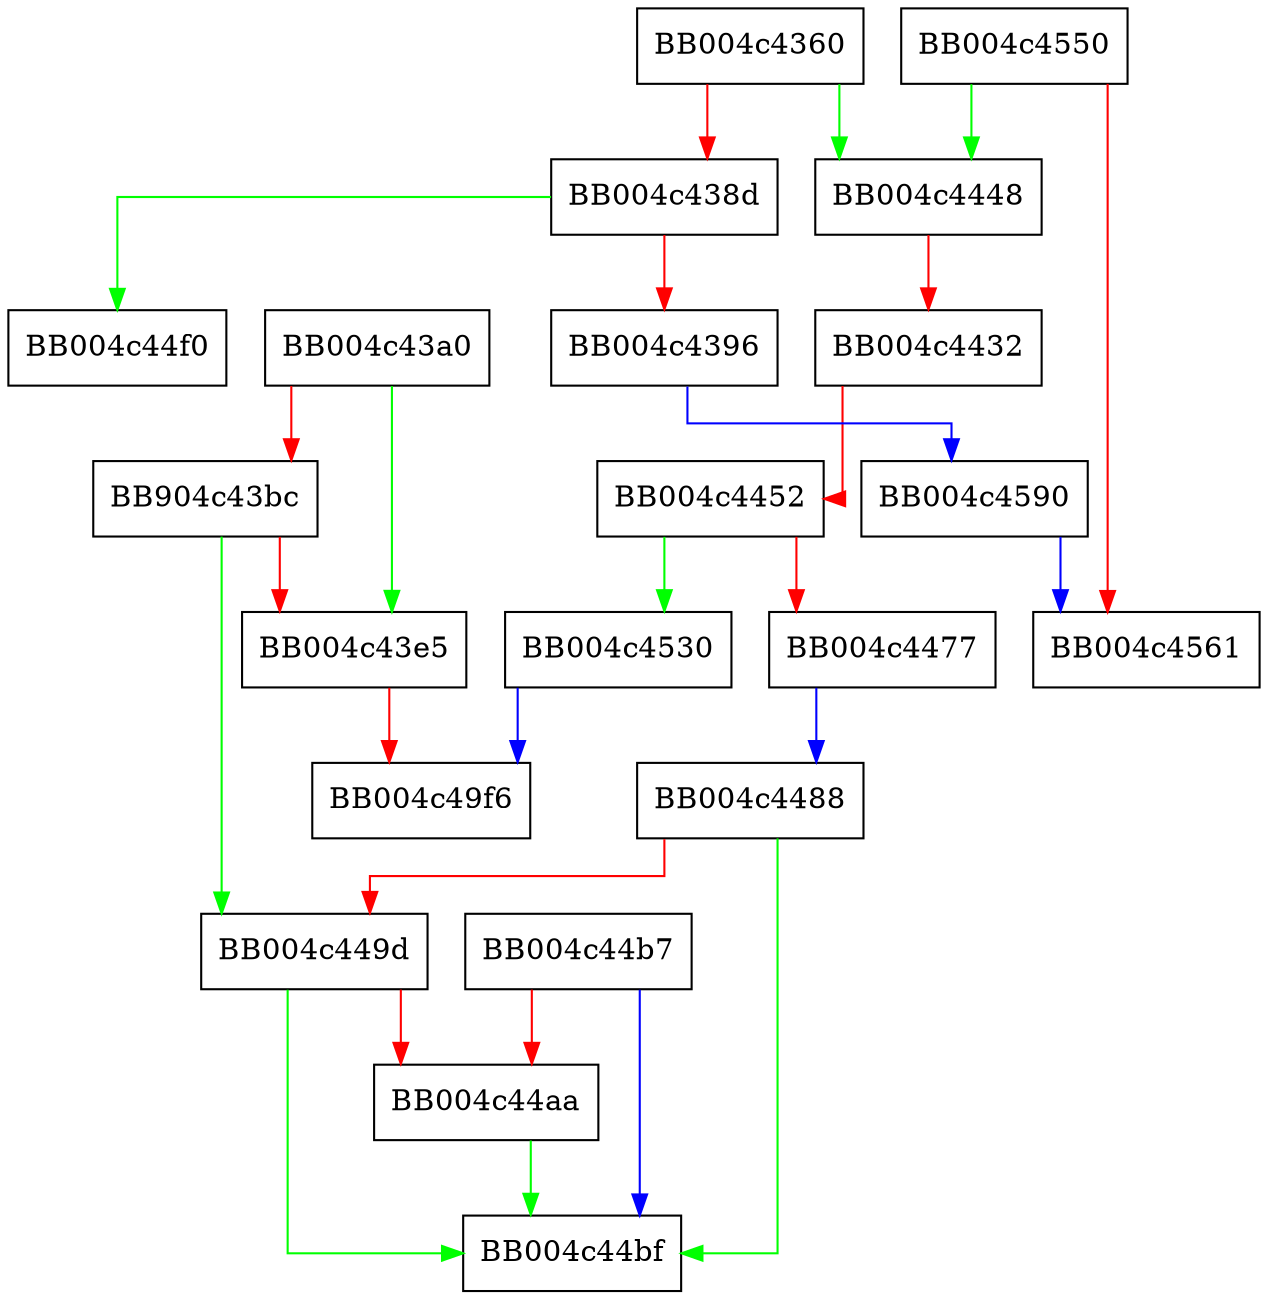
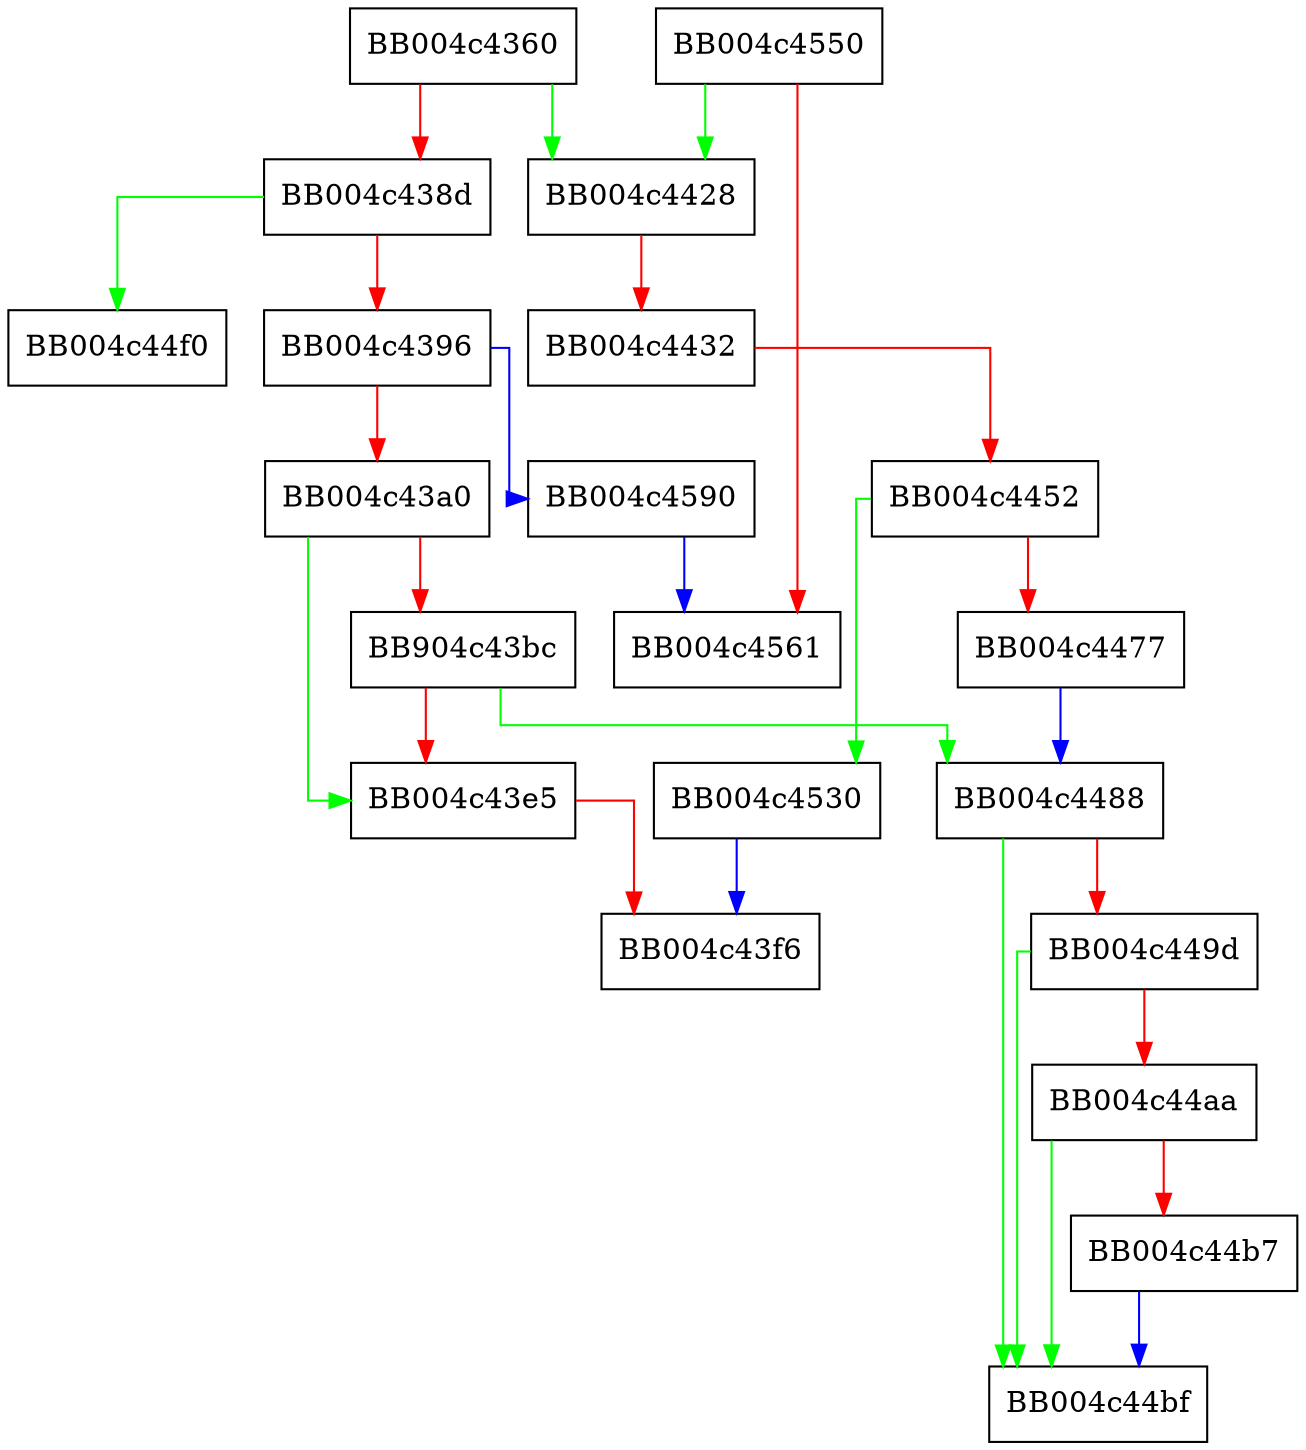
(928, 197) -> (641, 197)
none -> (377, 413)
(222, 715) -> (713, 725)
(421, 801) -> (710, 952)
(532, 1016) -> (1164, 1167)
